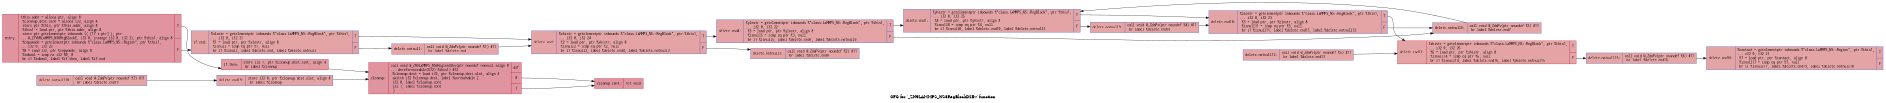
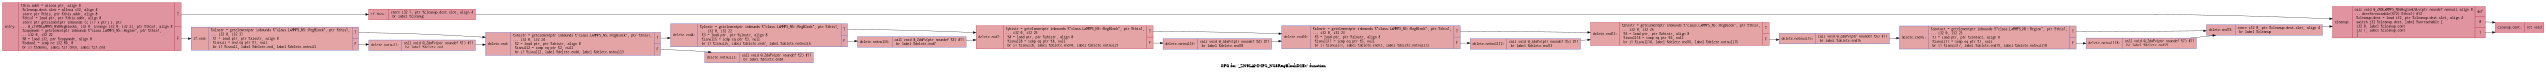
(992, 21) -> (1065, 37)
(1409, 28) -> (1464, 43)
none -> (2140, 31)
none -> (2080, 43)
(240, 46) -> (239, 43)
